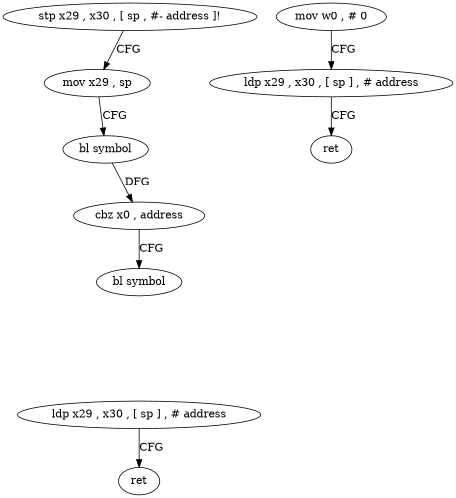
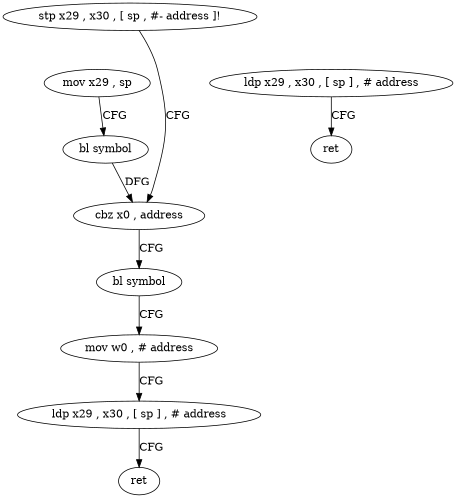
(331, 17) -> none
(115, 47) -> (165, 111)
none -> (139, 348)
